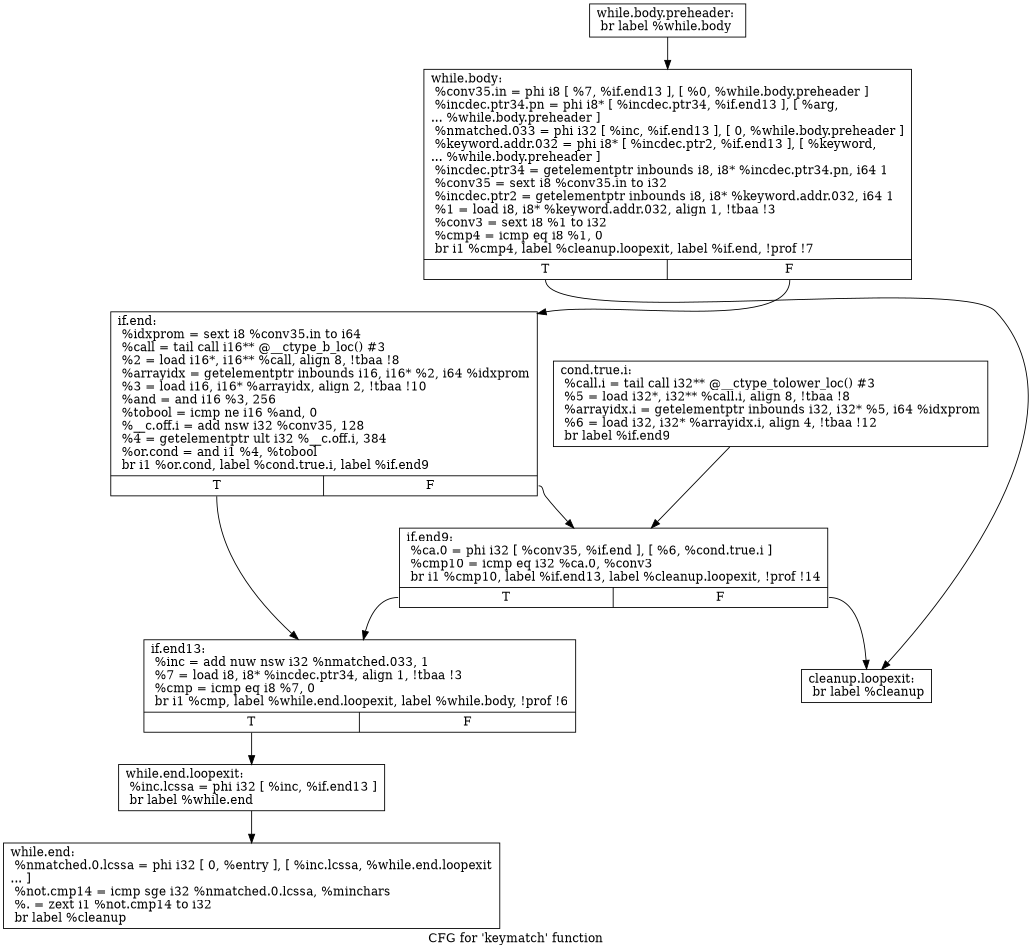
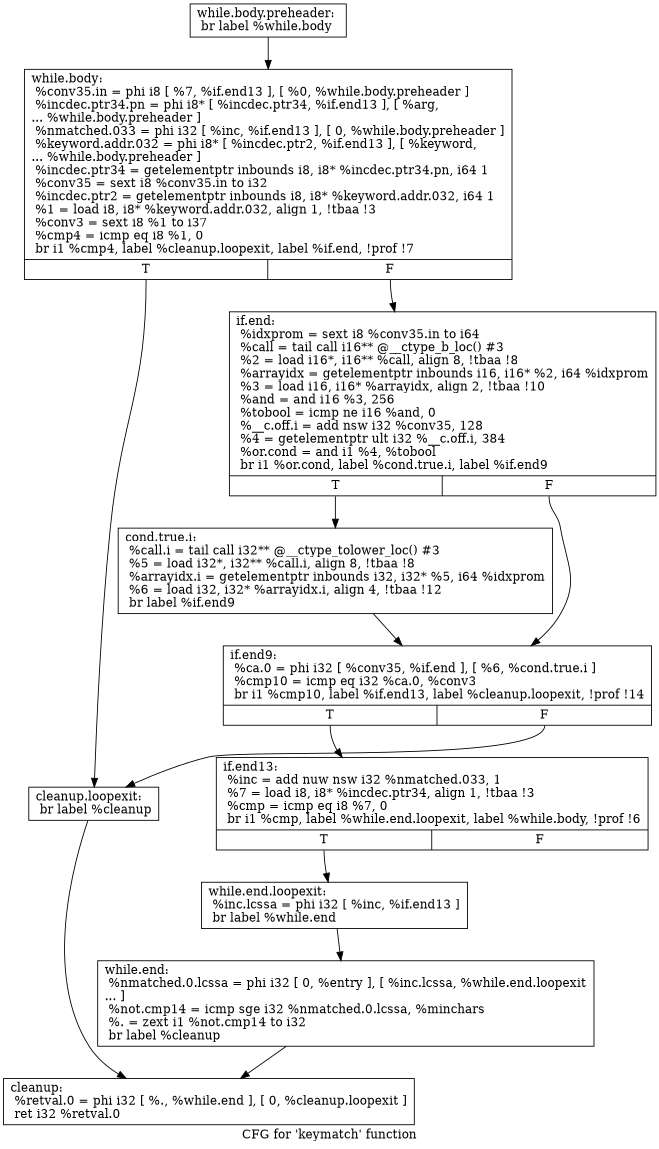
(519, 223) -> (119, 223)
(240, 572) -> (335, 508)
none -> (209, 1102)
